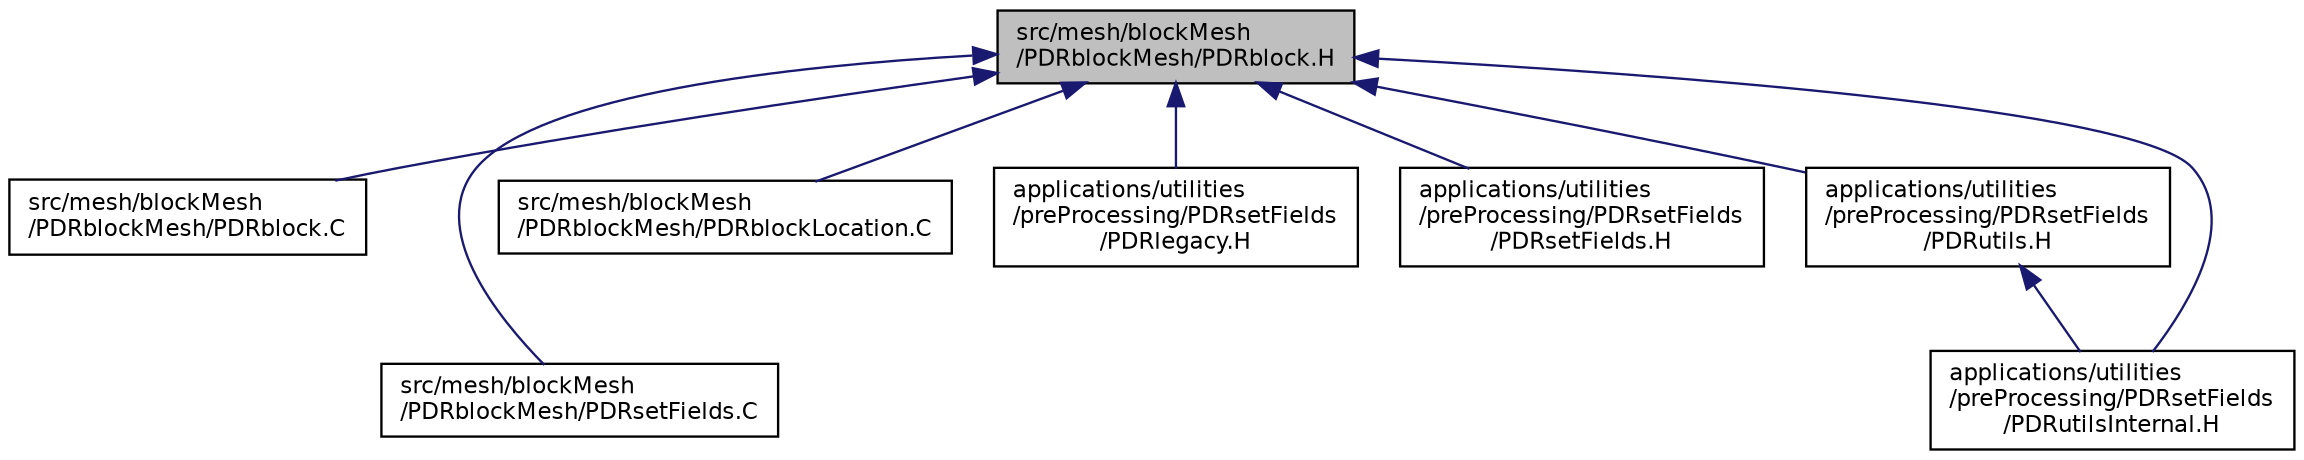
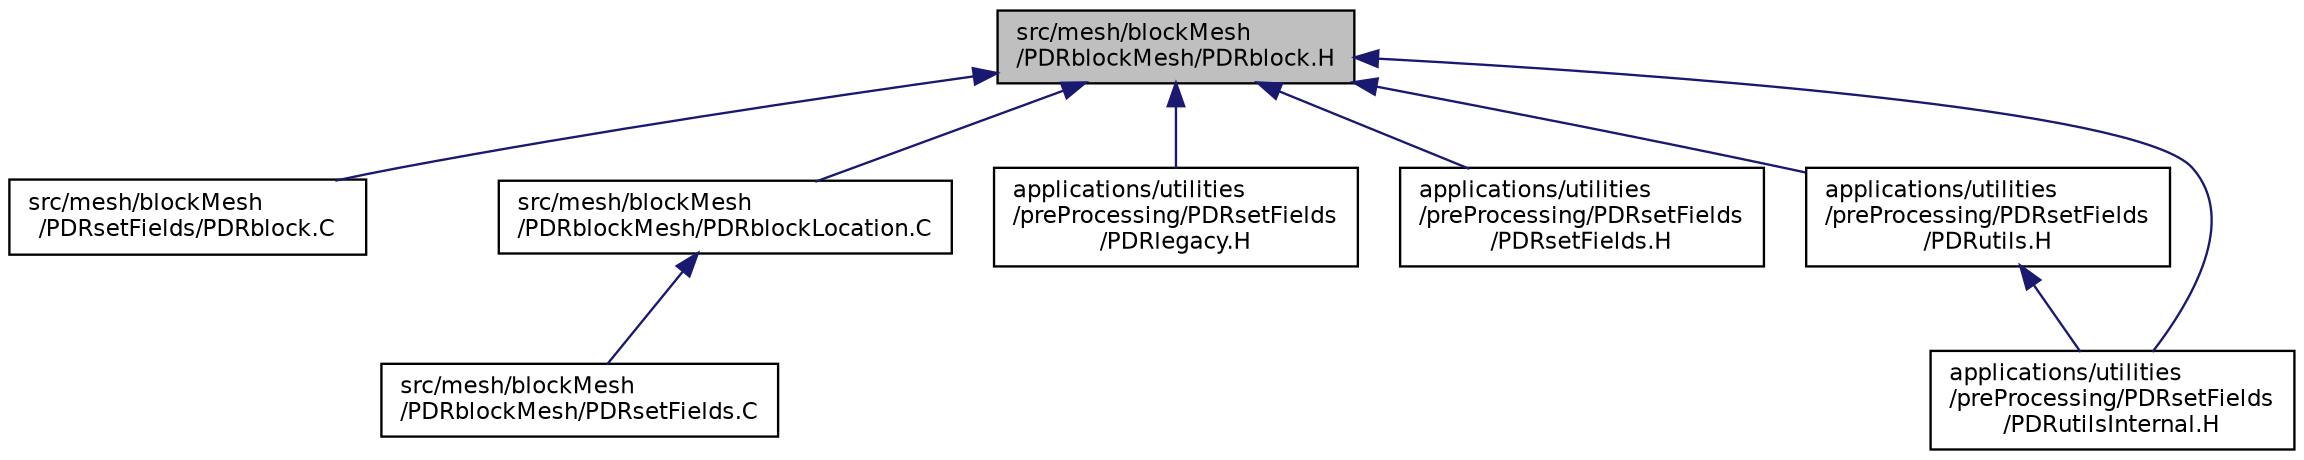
(605, 105) -> (645, 318)
(188, 217) -> (188, 217)
